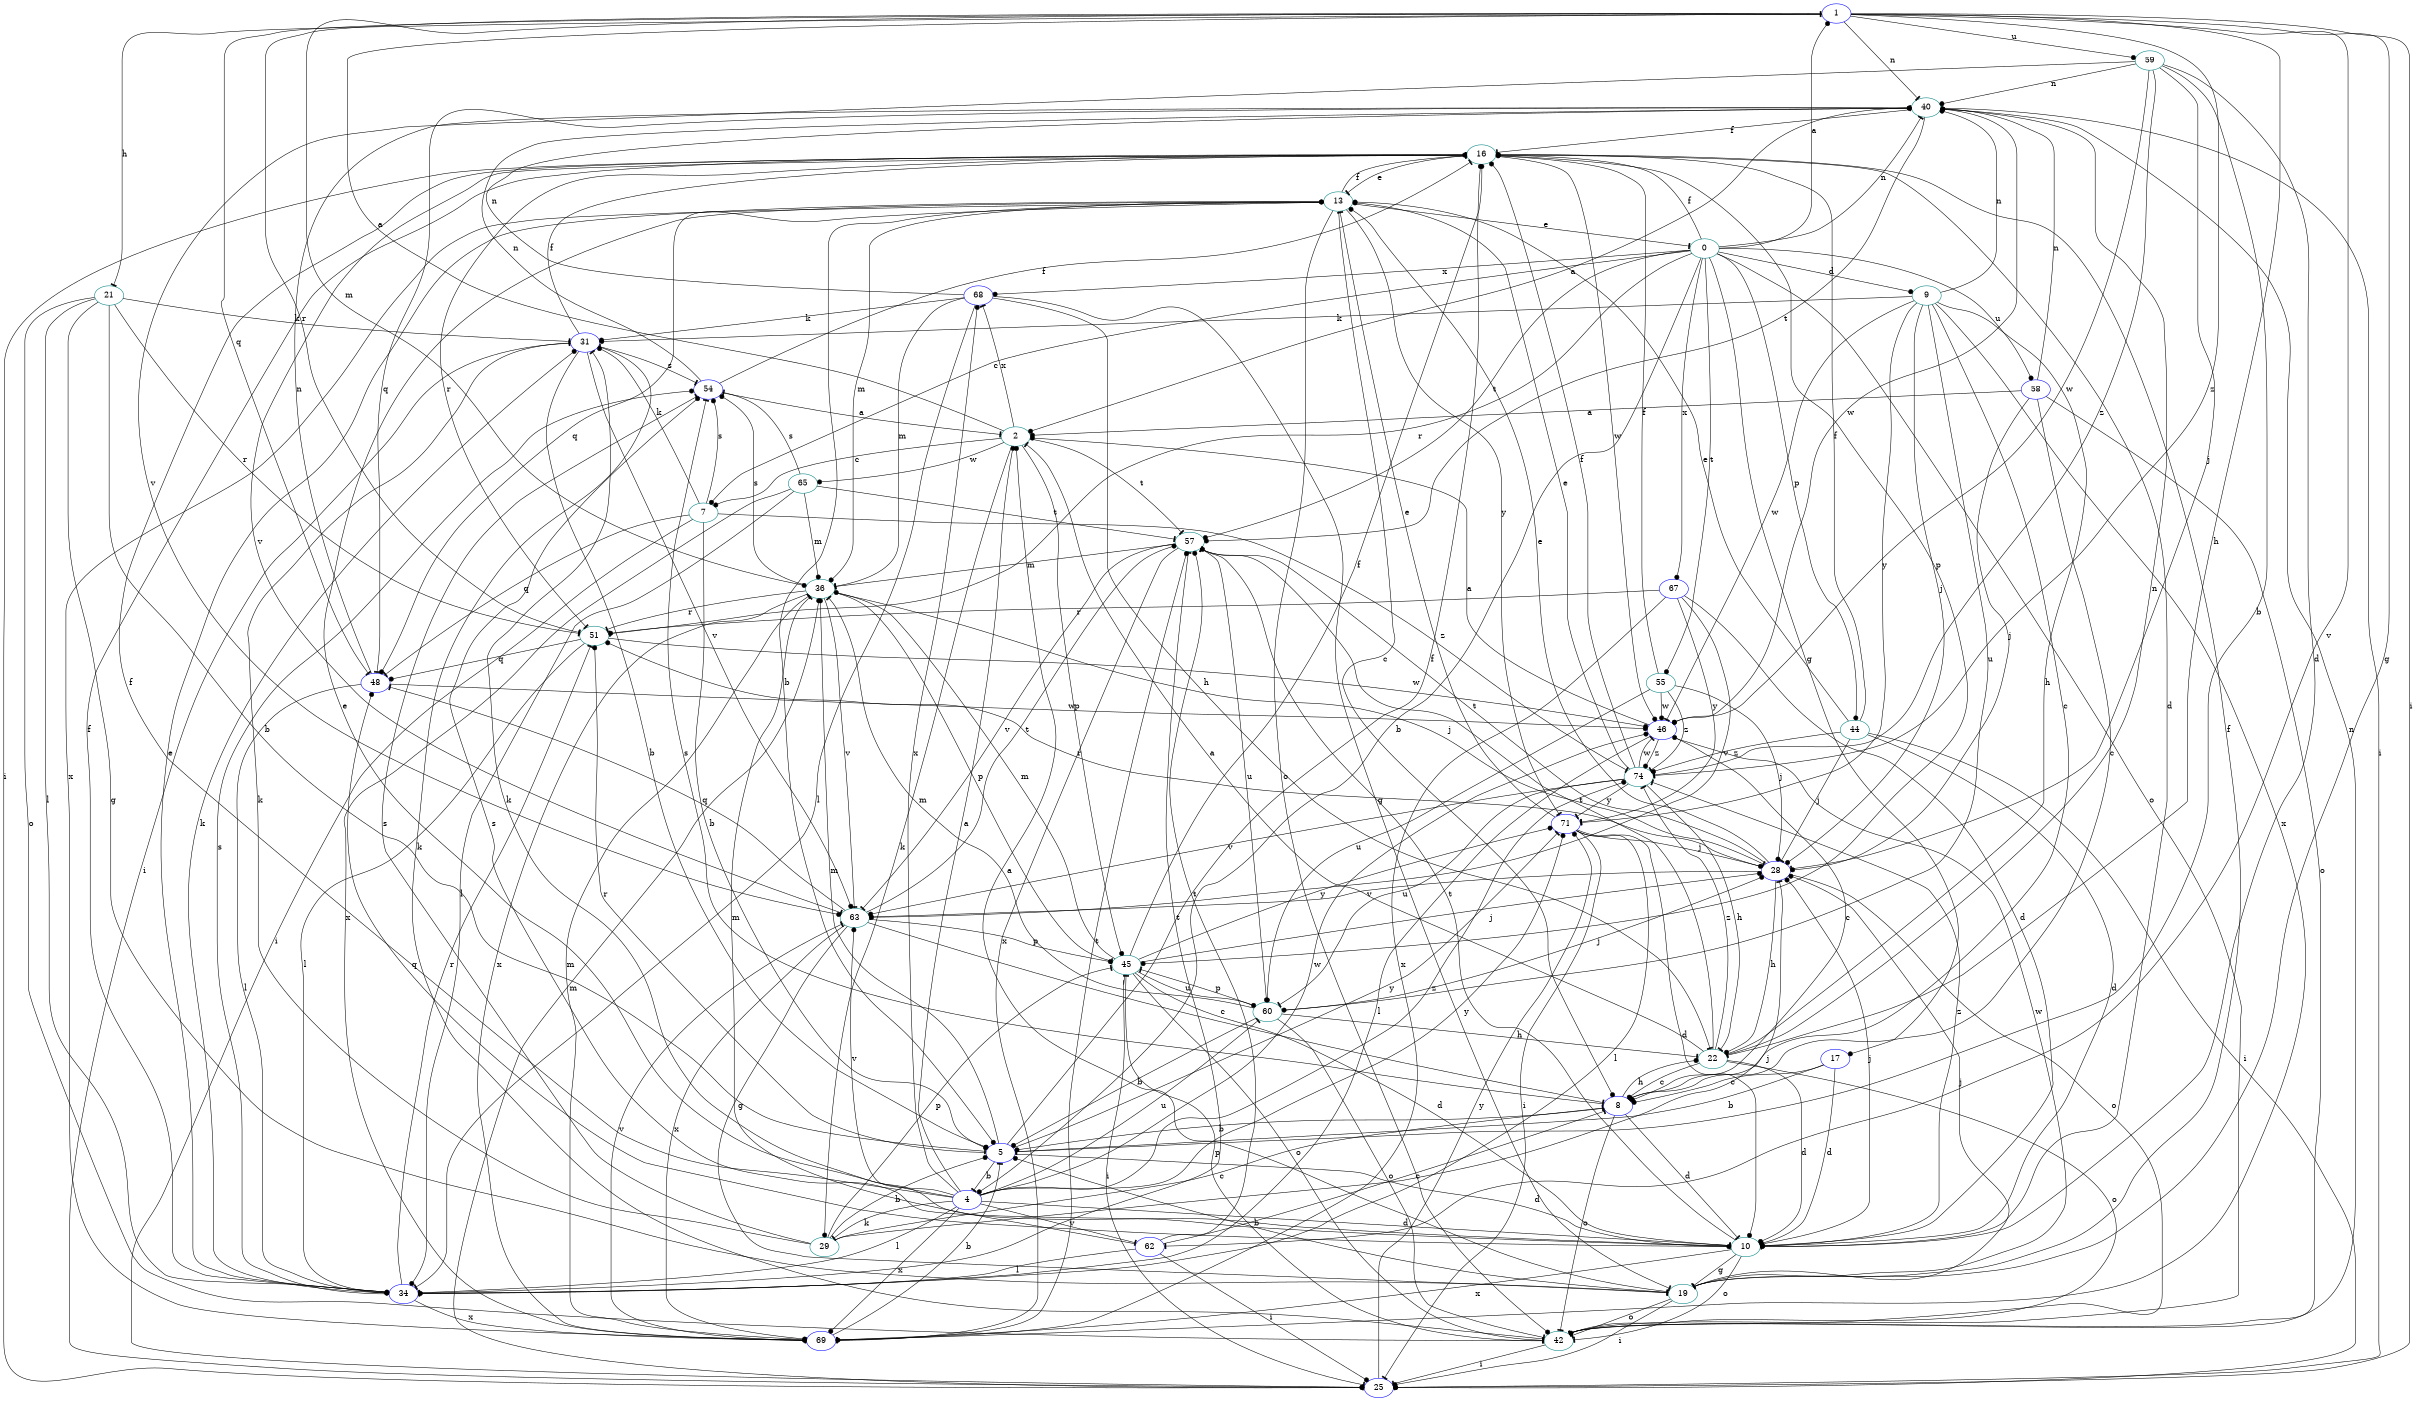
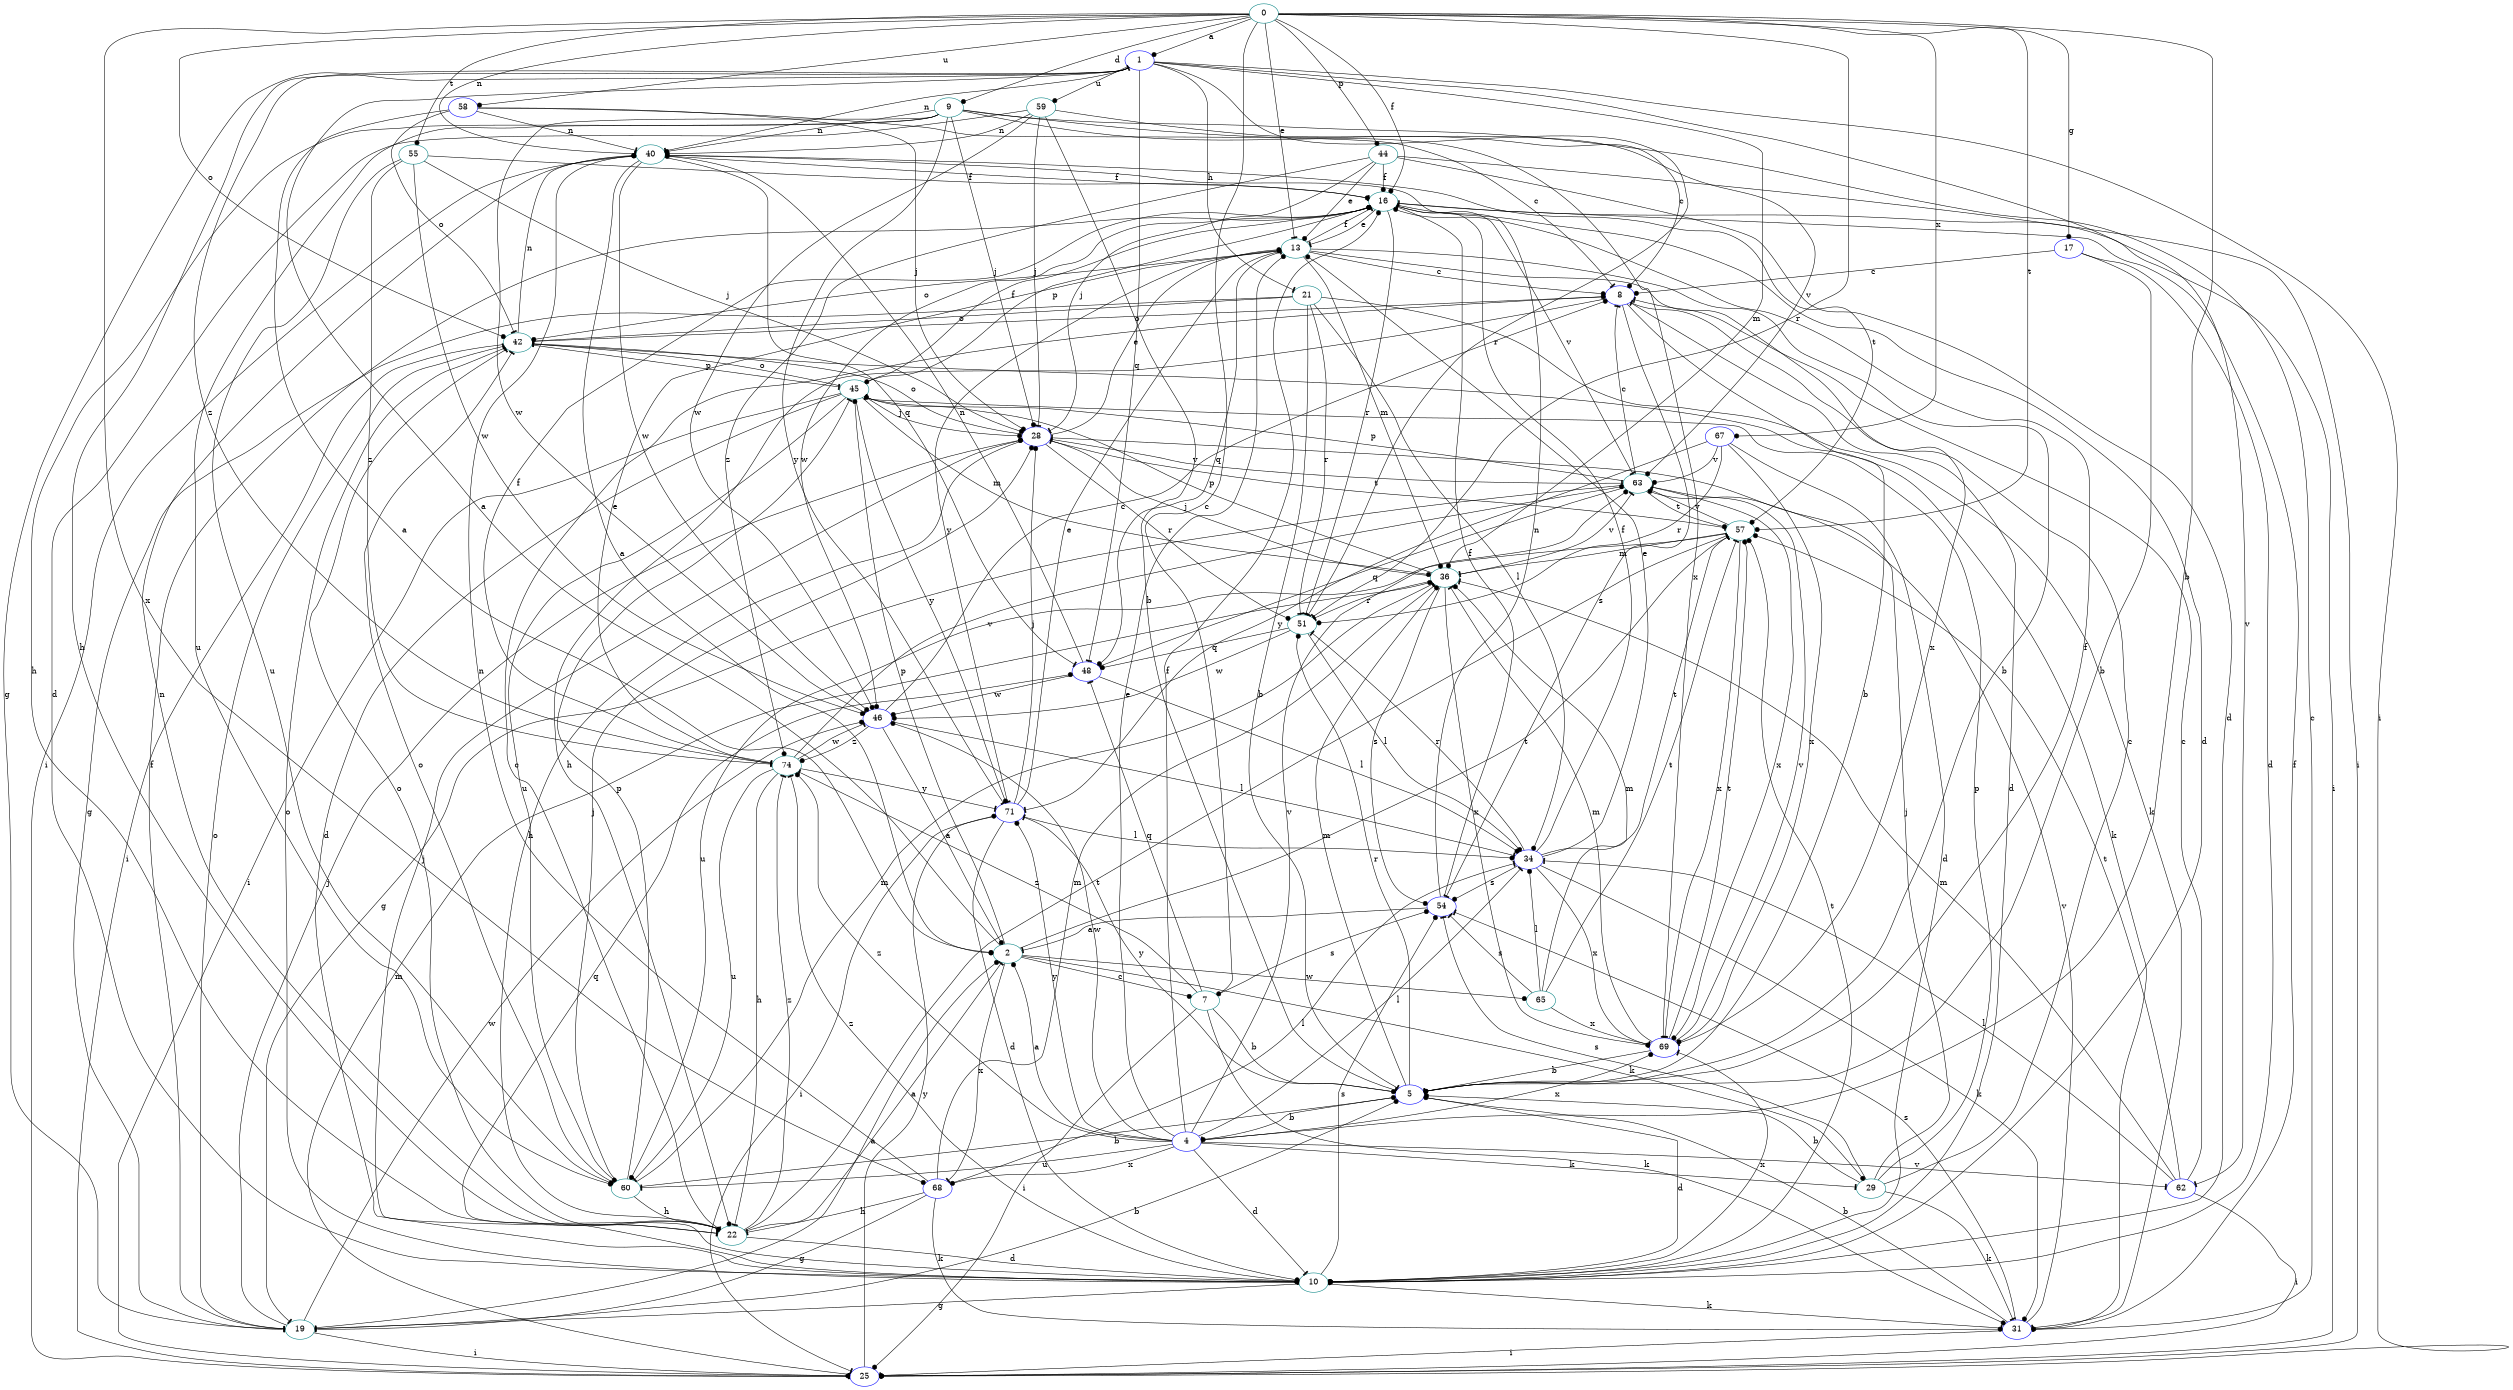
(1512, 224) -> (1278, 119)
(1339, 319) -> (2312, 719)
(2040, 508) -> none
